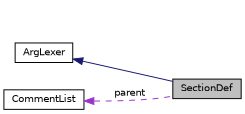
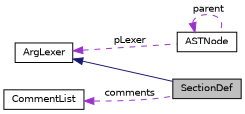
none -> (207, 42)
(128, 93) -> (128, 93)
